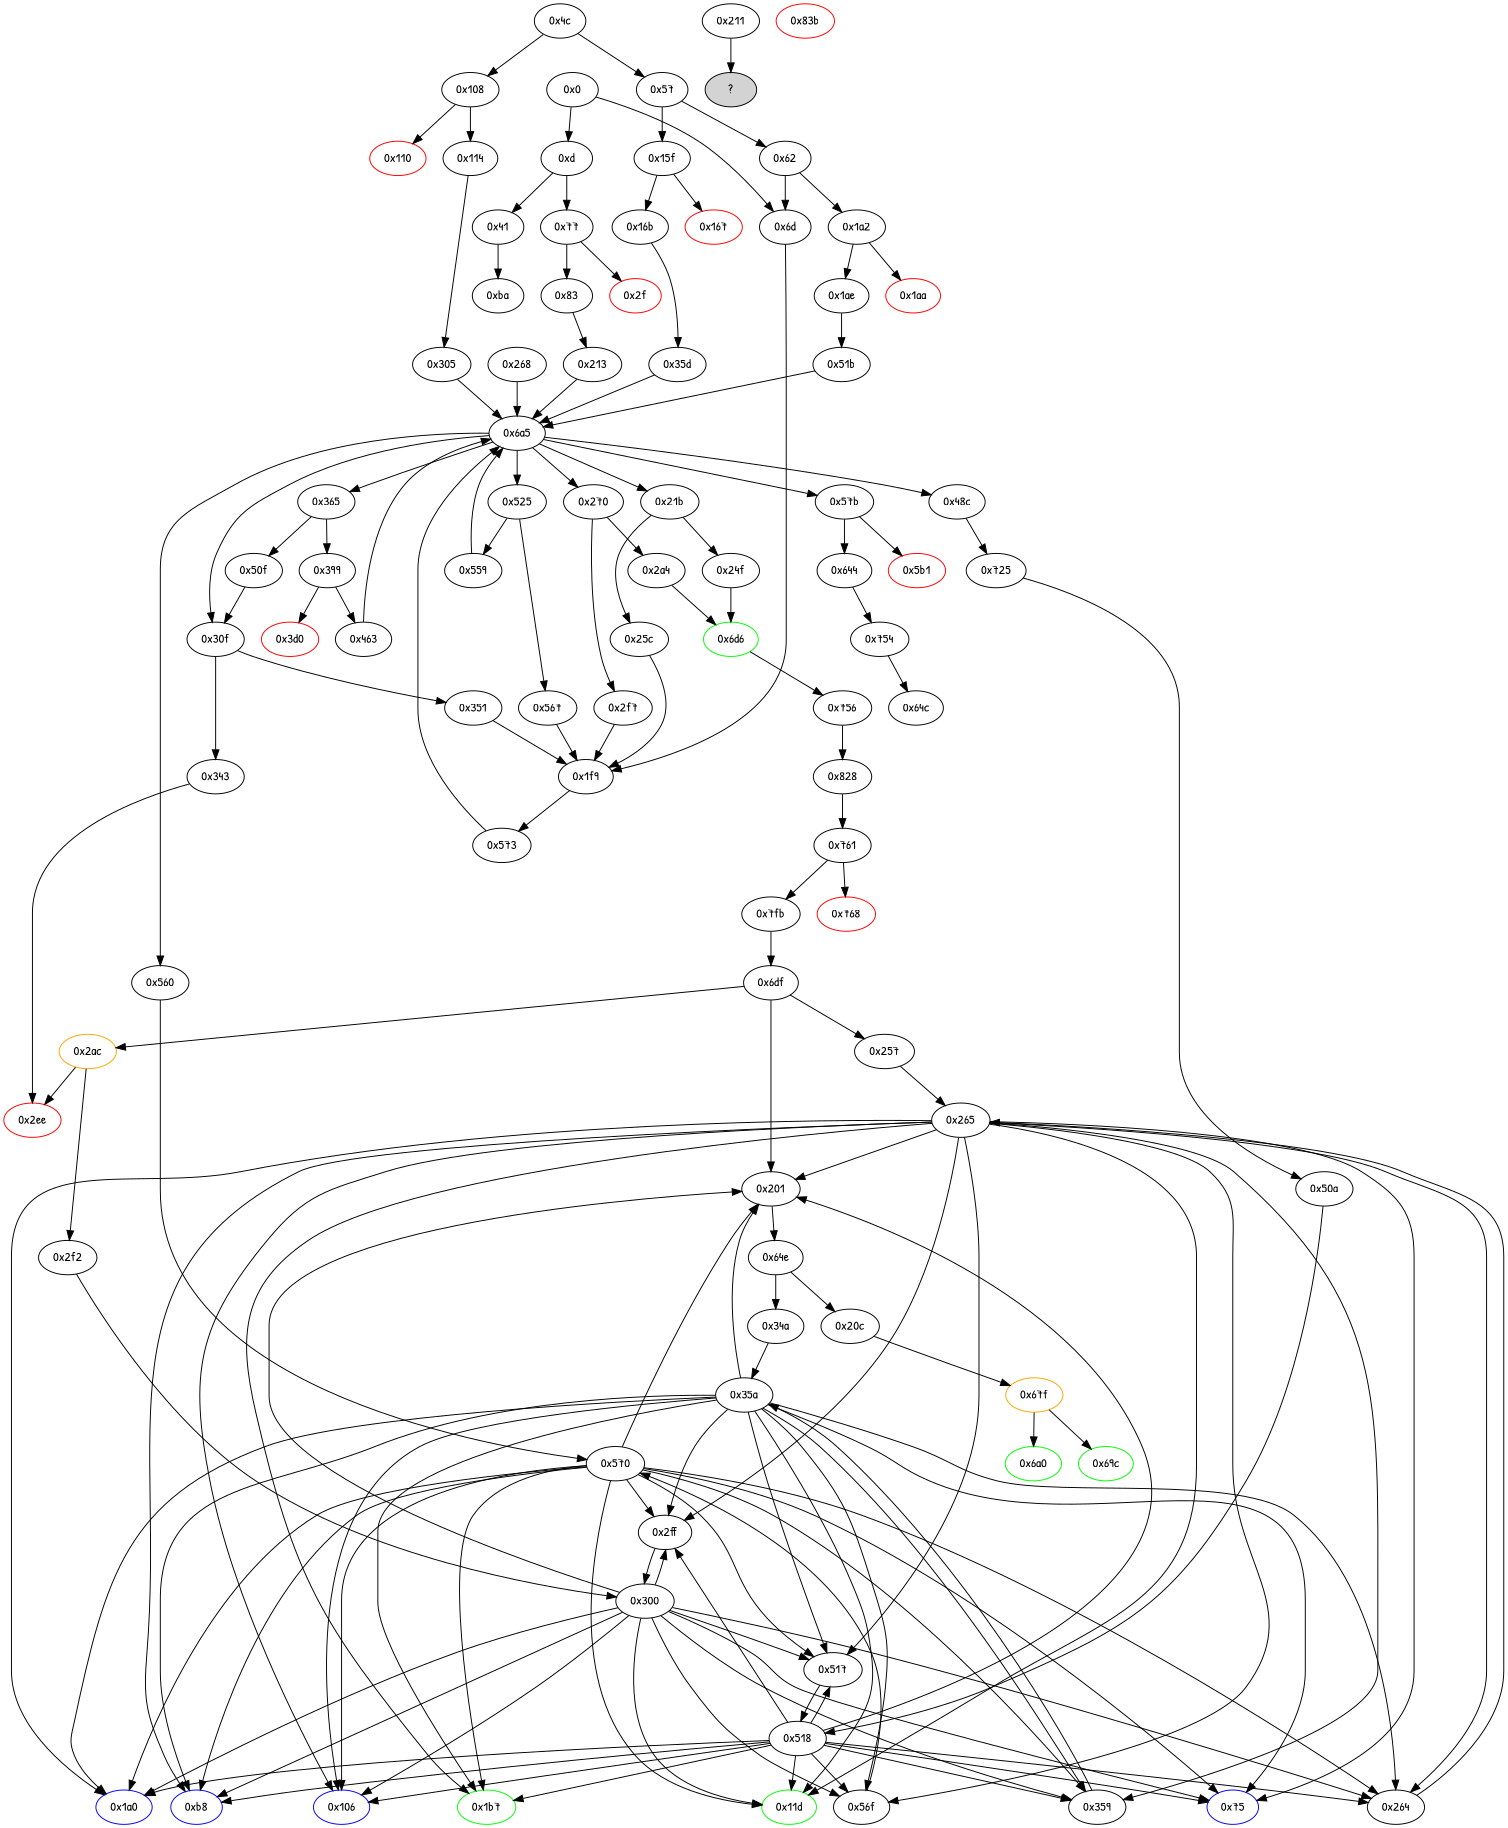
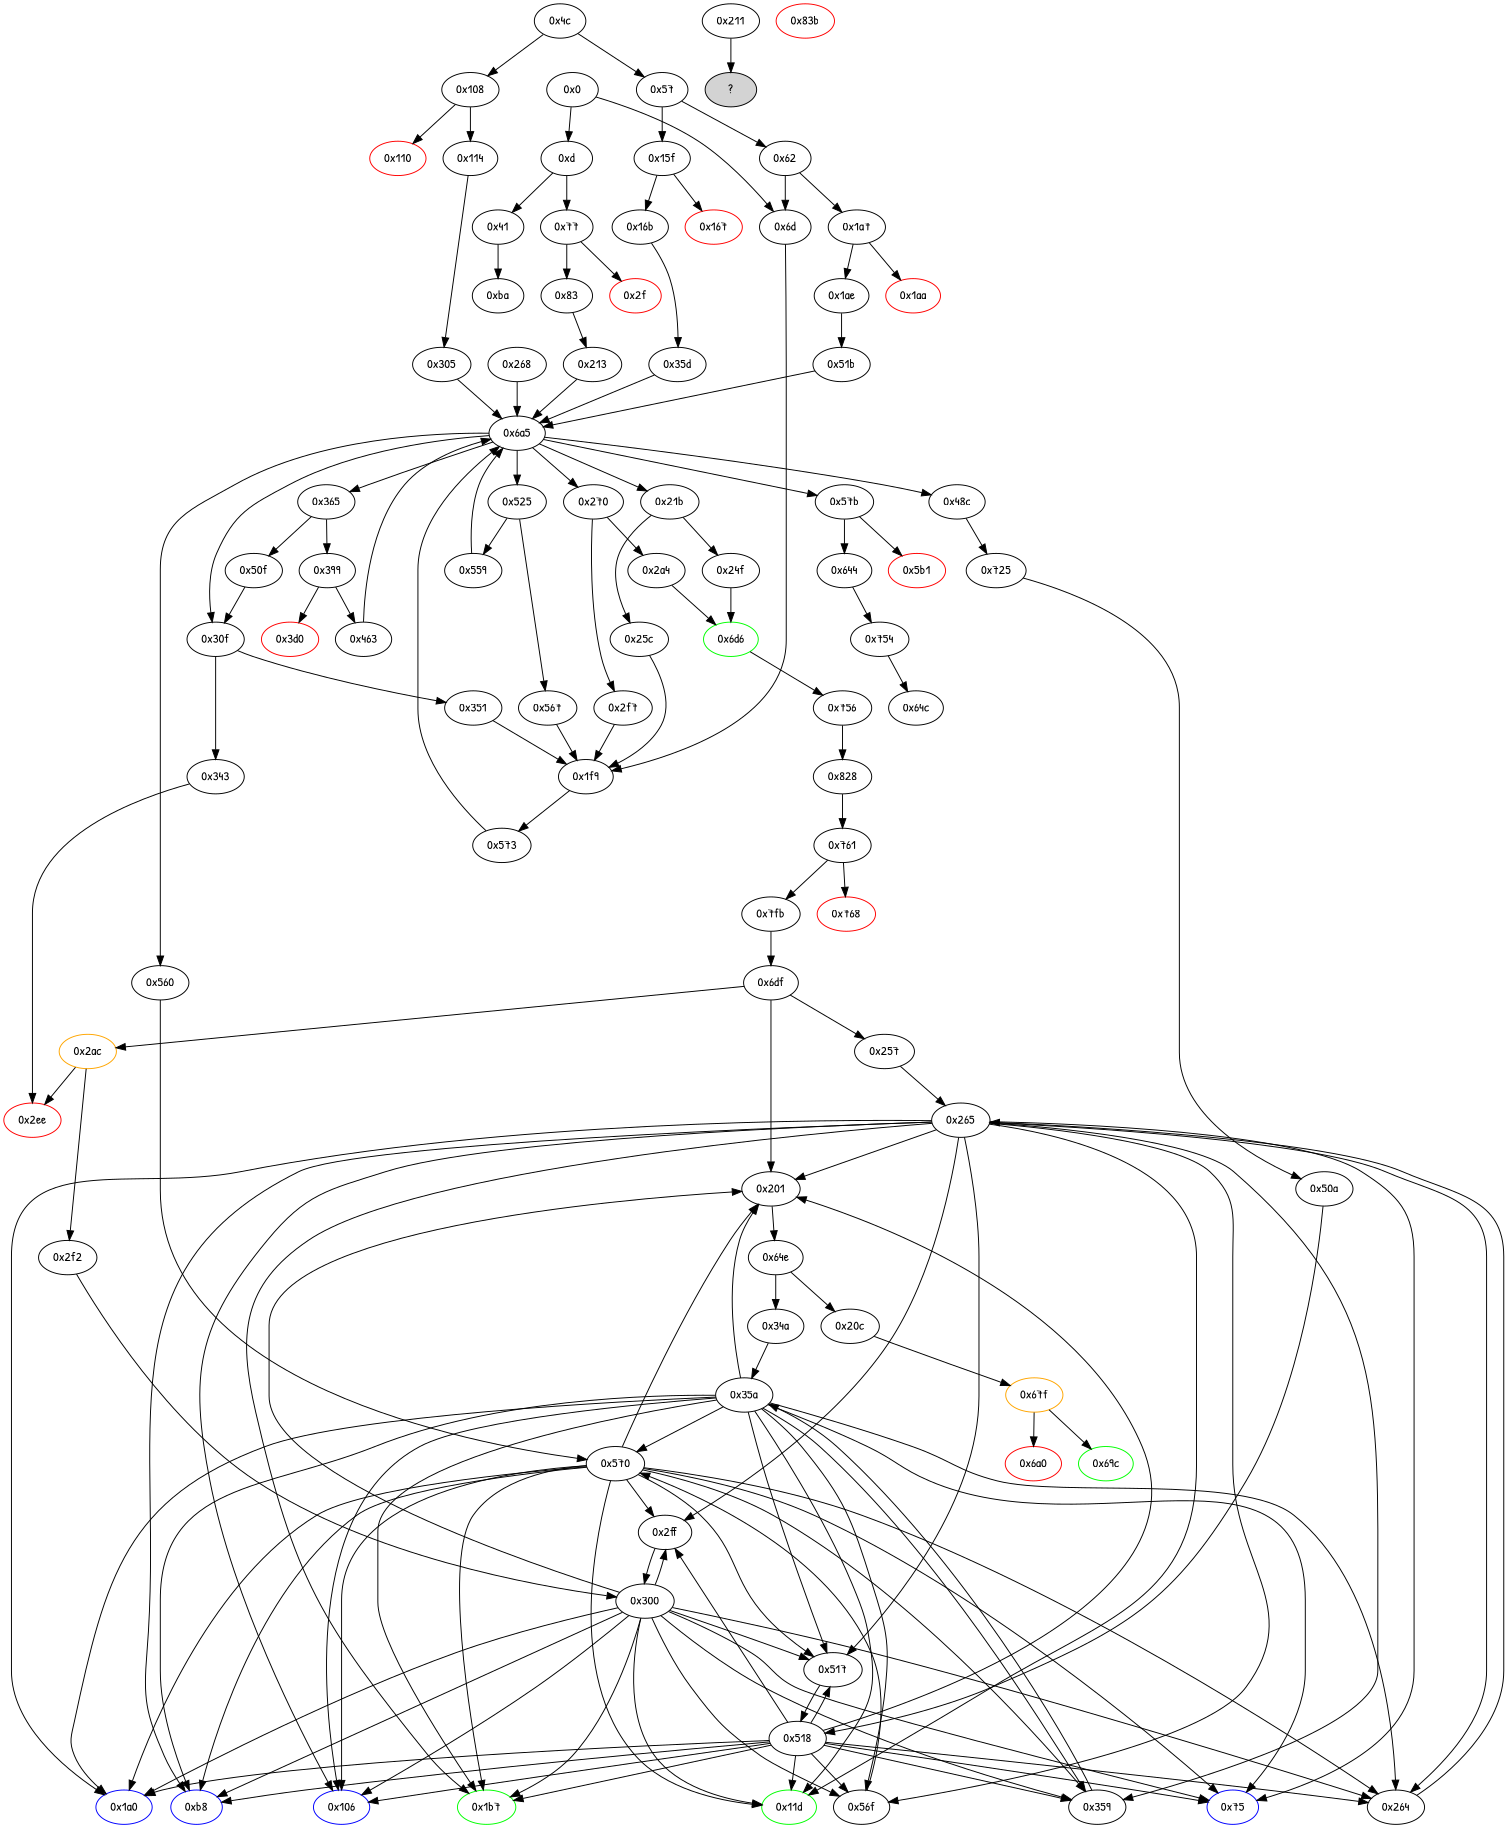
(857, 227) -> (857, 227)
(691, 1453) -> (684, 1427)
(1033, 1464) -> (1033, 1464)
none -> (599, 1720)
